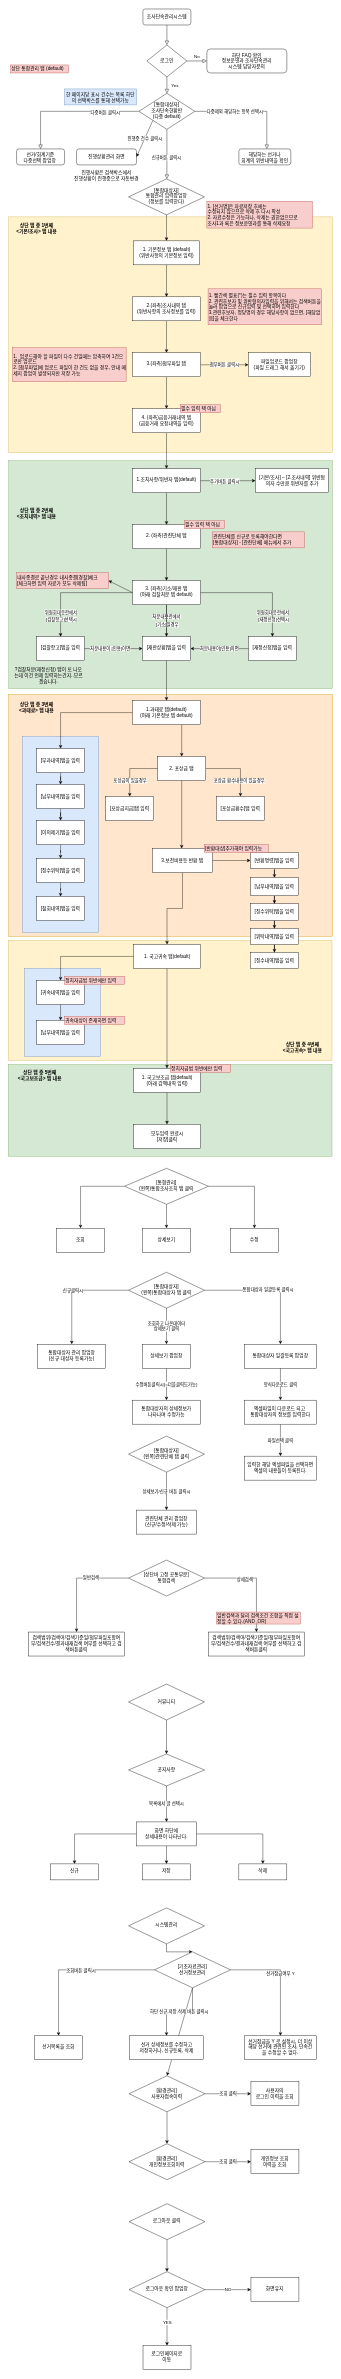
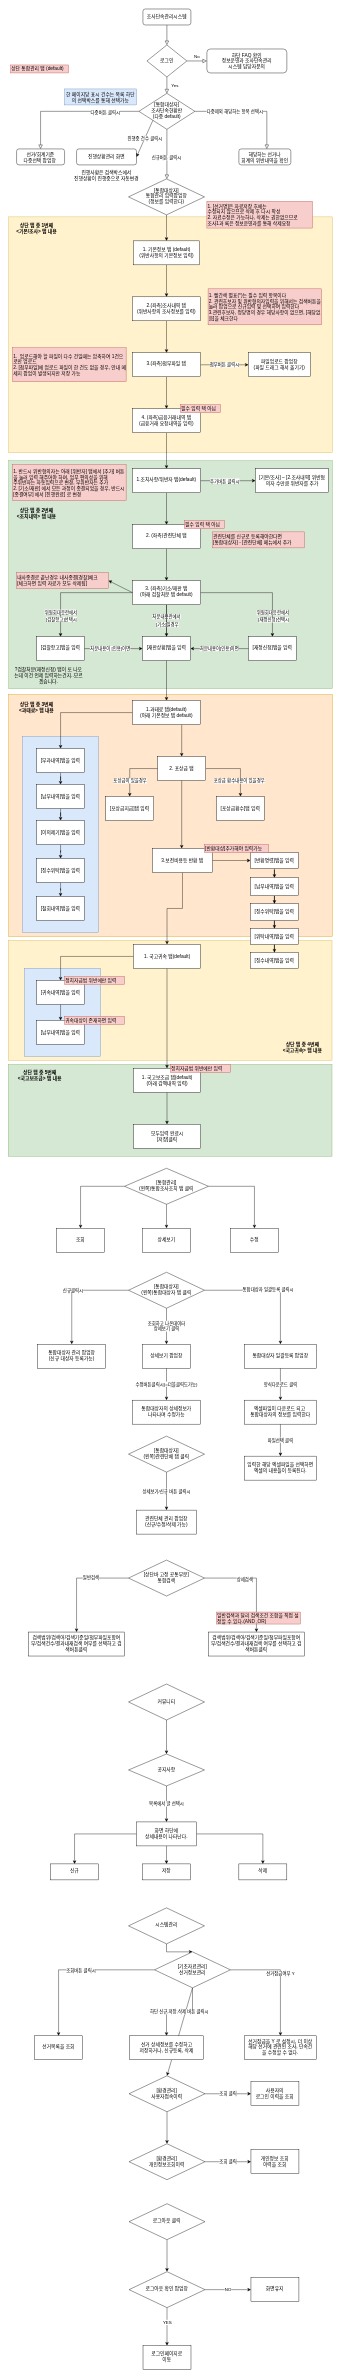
none -> (69, 482)
